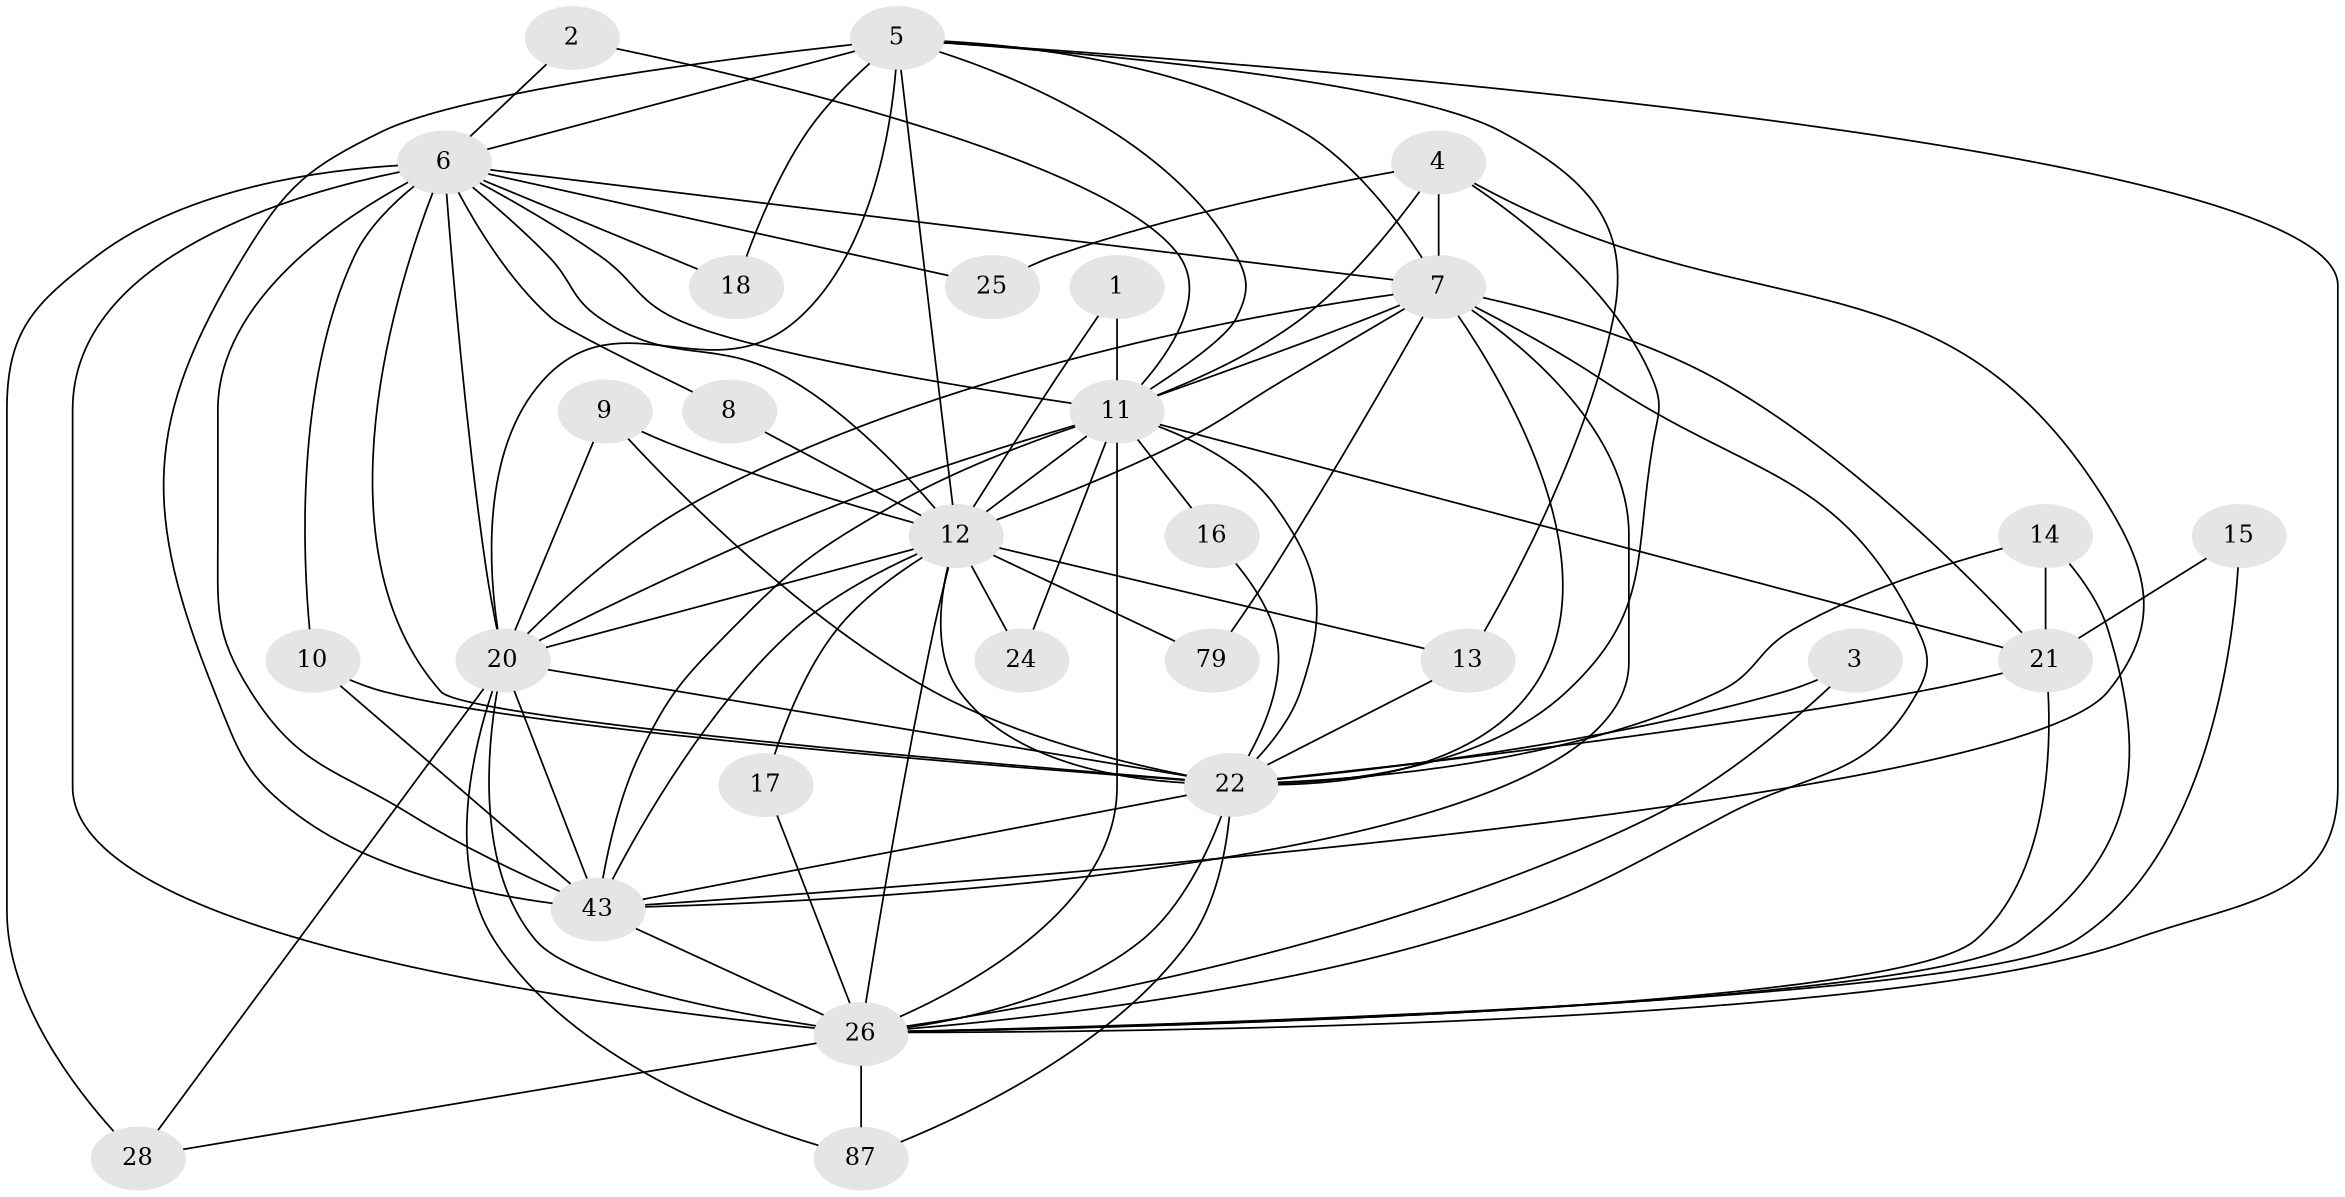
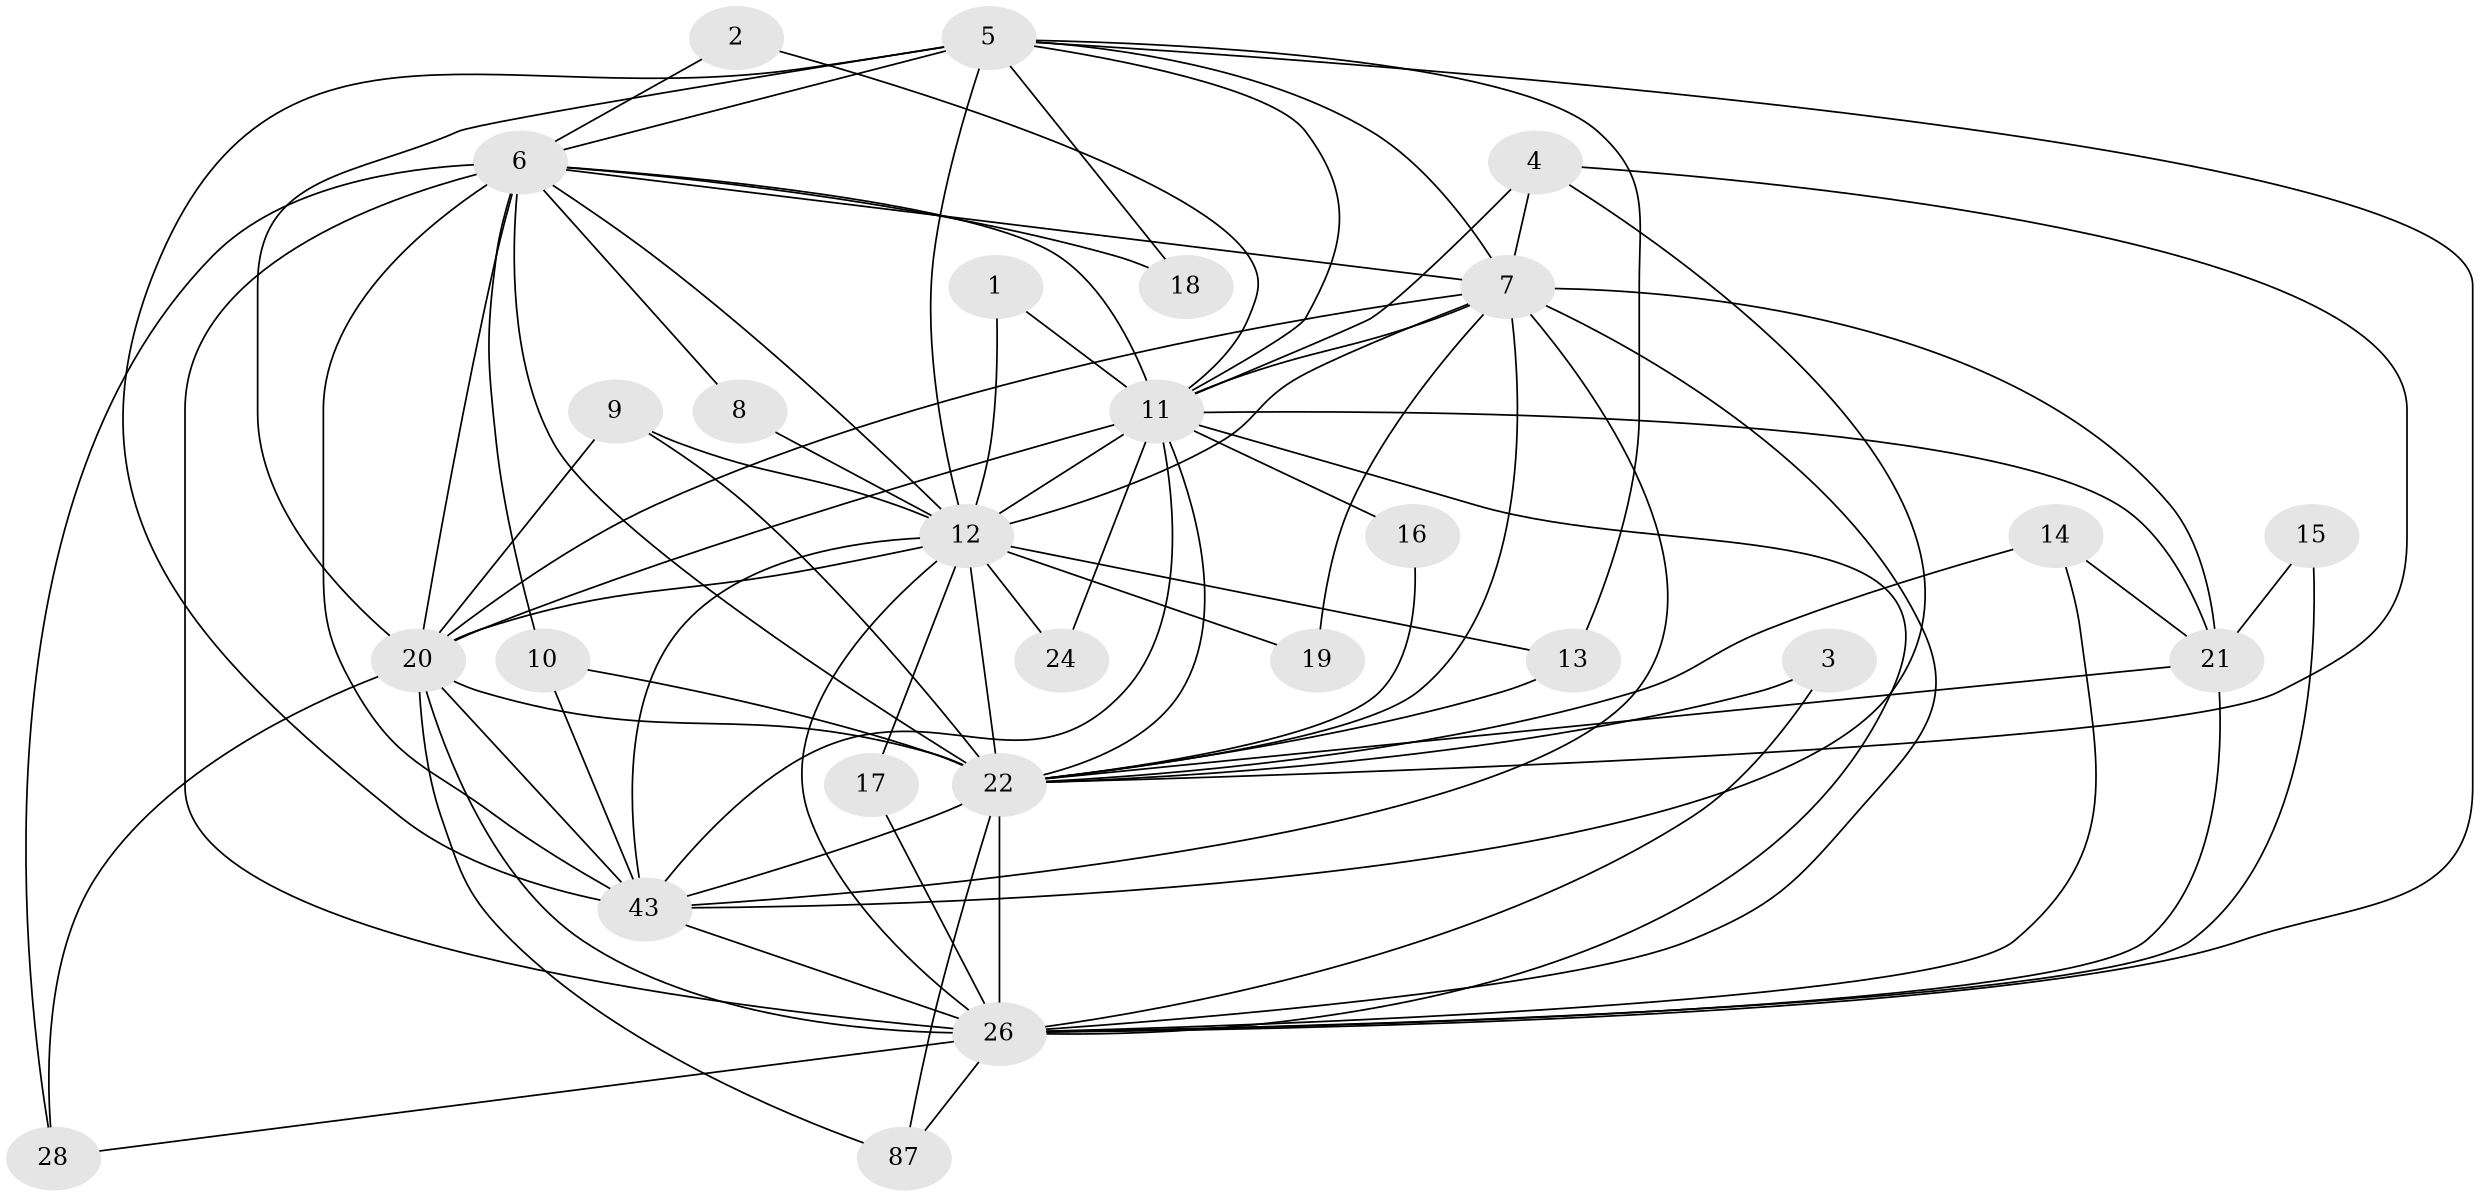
(993, 287) -> none
(1212, 661) -> (1318, 661)
